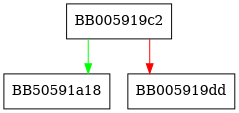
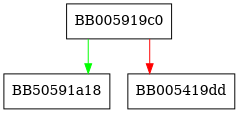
(119, 21) -> (119, 21)
(181, 91) -> (181, 91)
